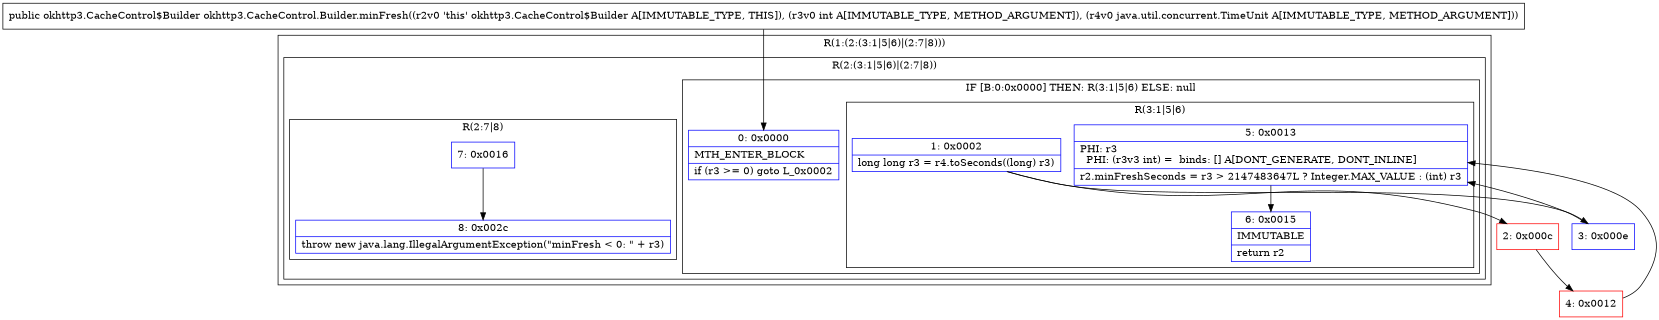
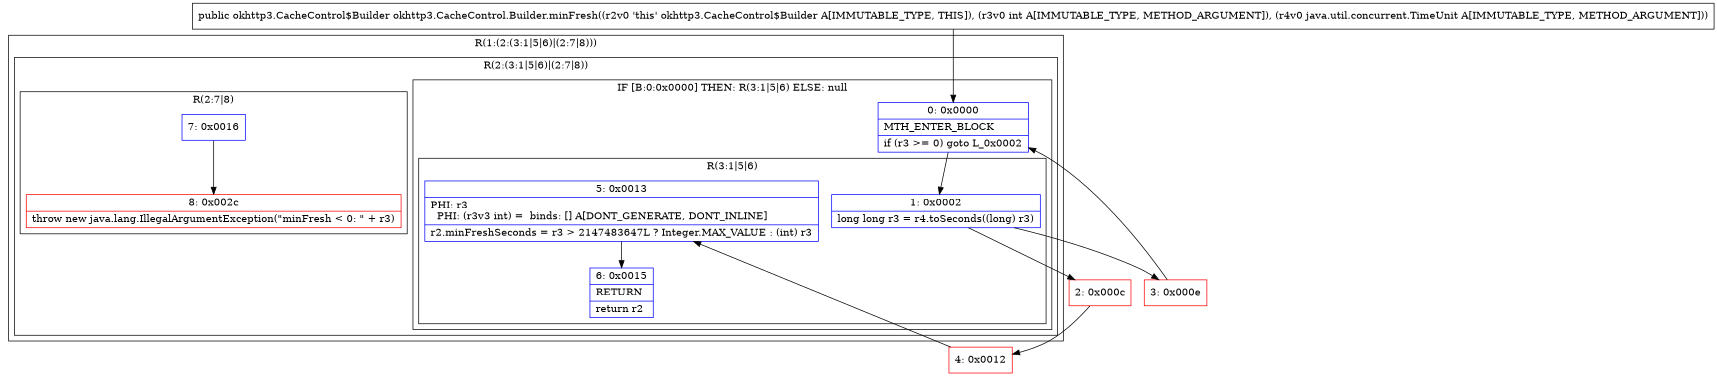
none -> (945, 170)
(1533, 200) -> (1108, 208)
(1271, 236) -> (619, 292)
(483, 237) -> (214, 211)
(1603, 237) -> (1176, 293)
